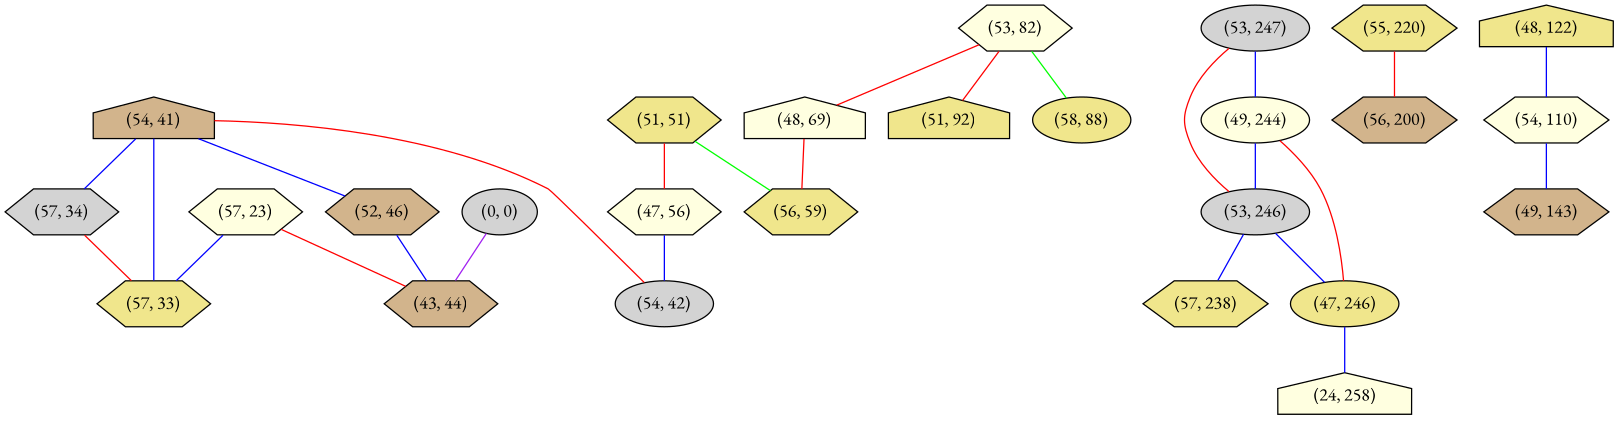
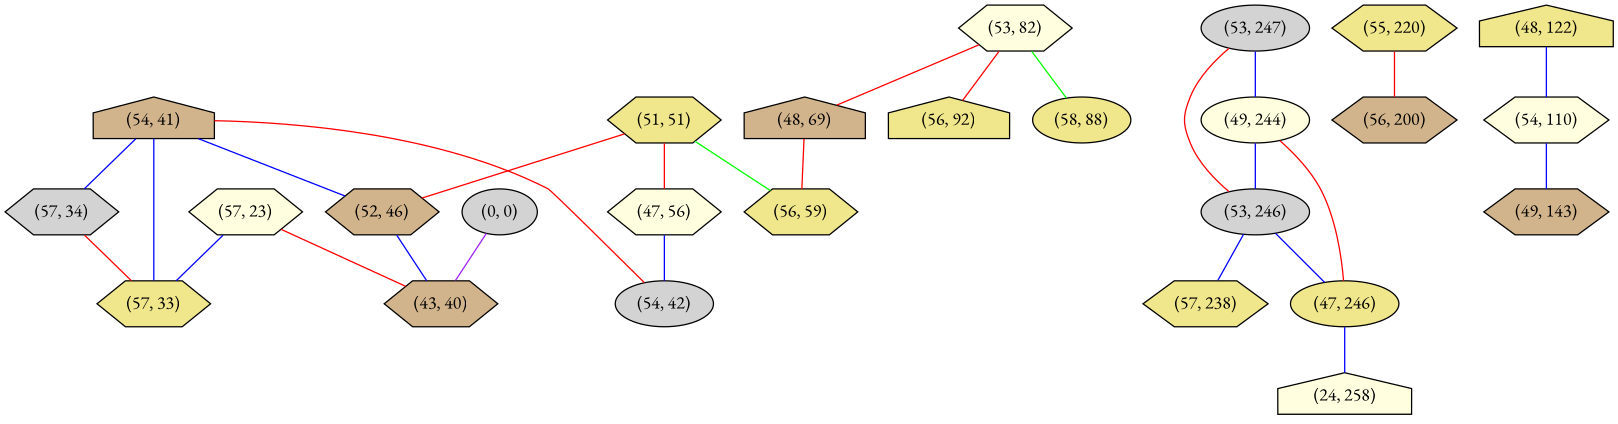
(805, 120) -> (805, 120)
(949, 120) -> (949, 120)
none -> (523, 166)
(441, 304) -> (441, 304)
